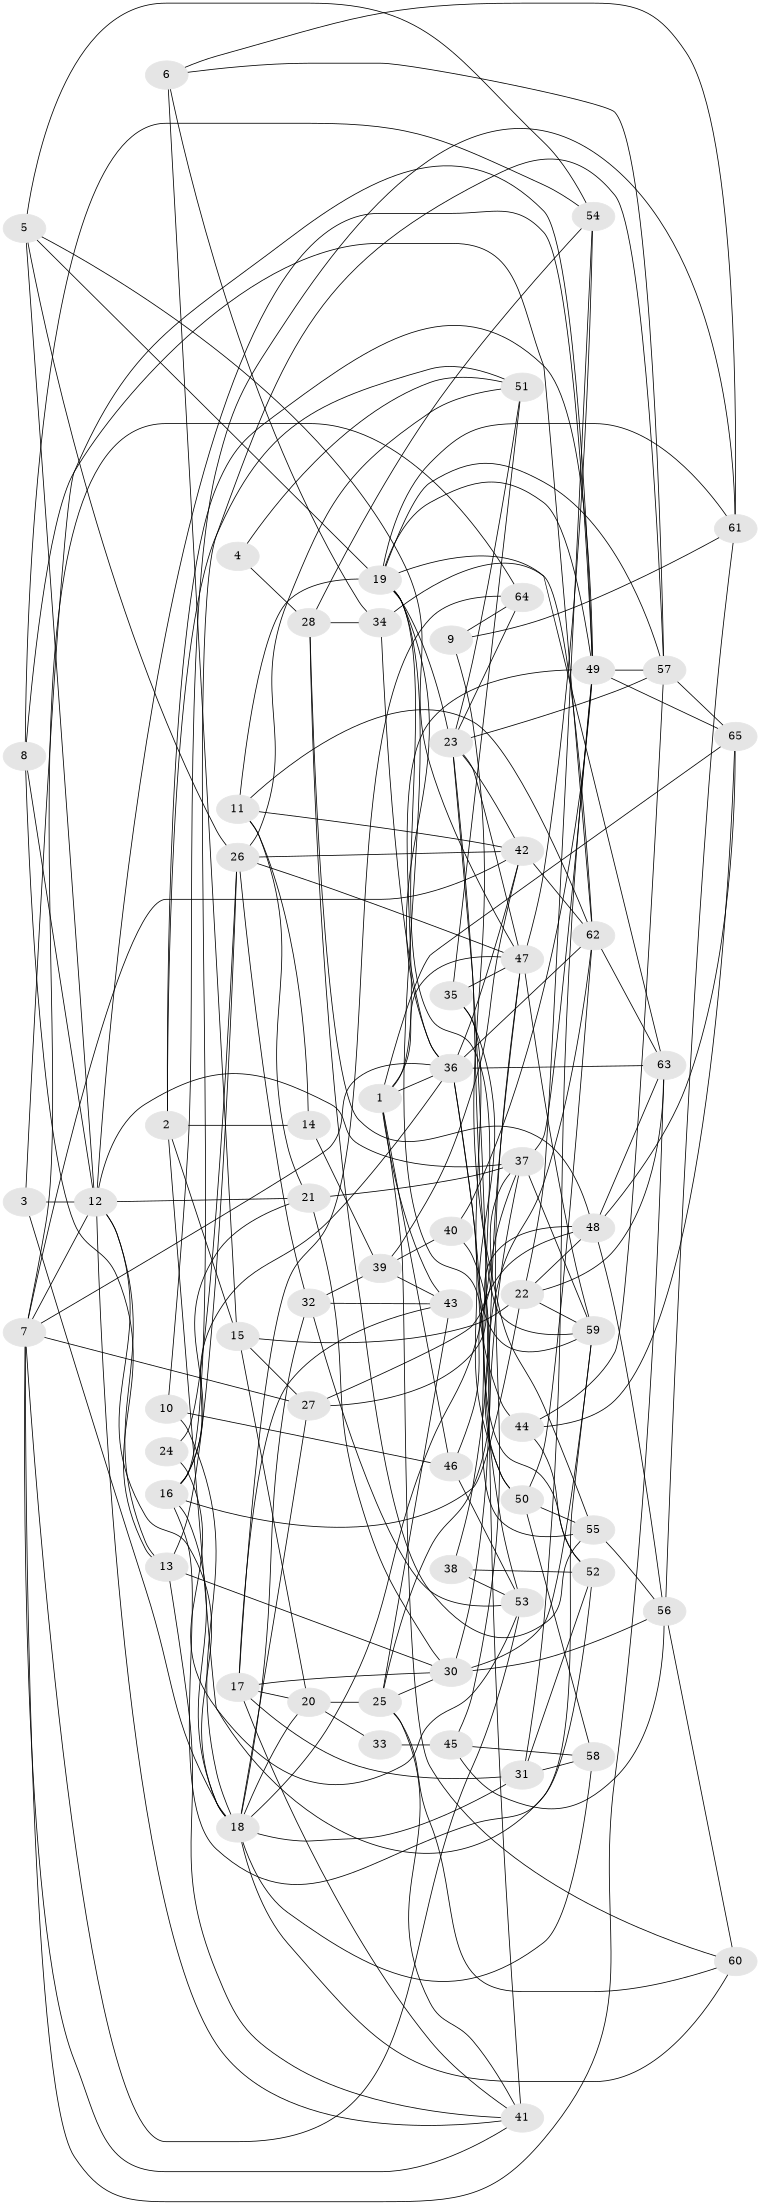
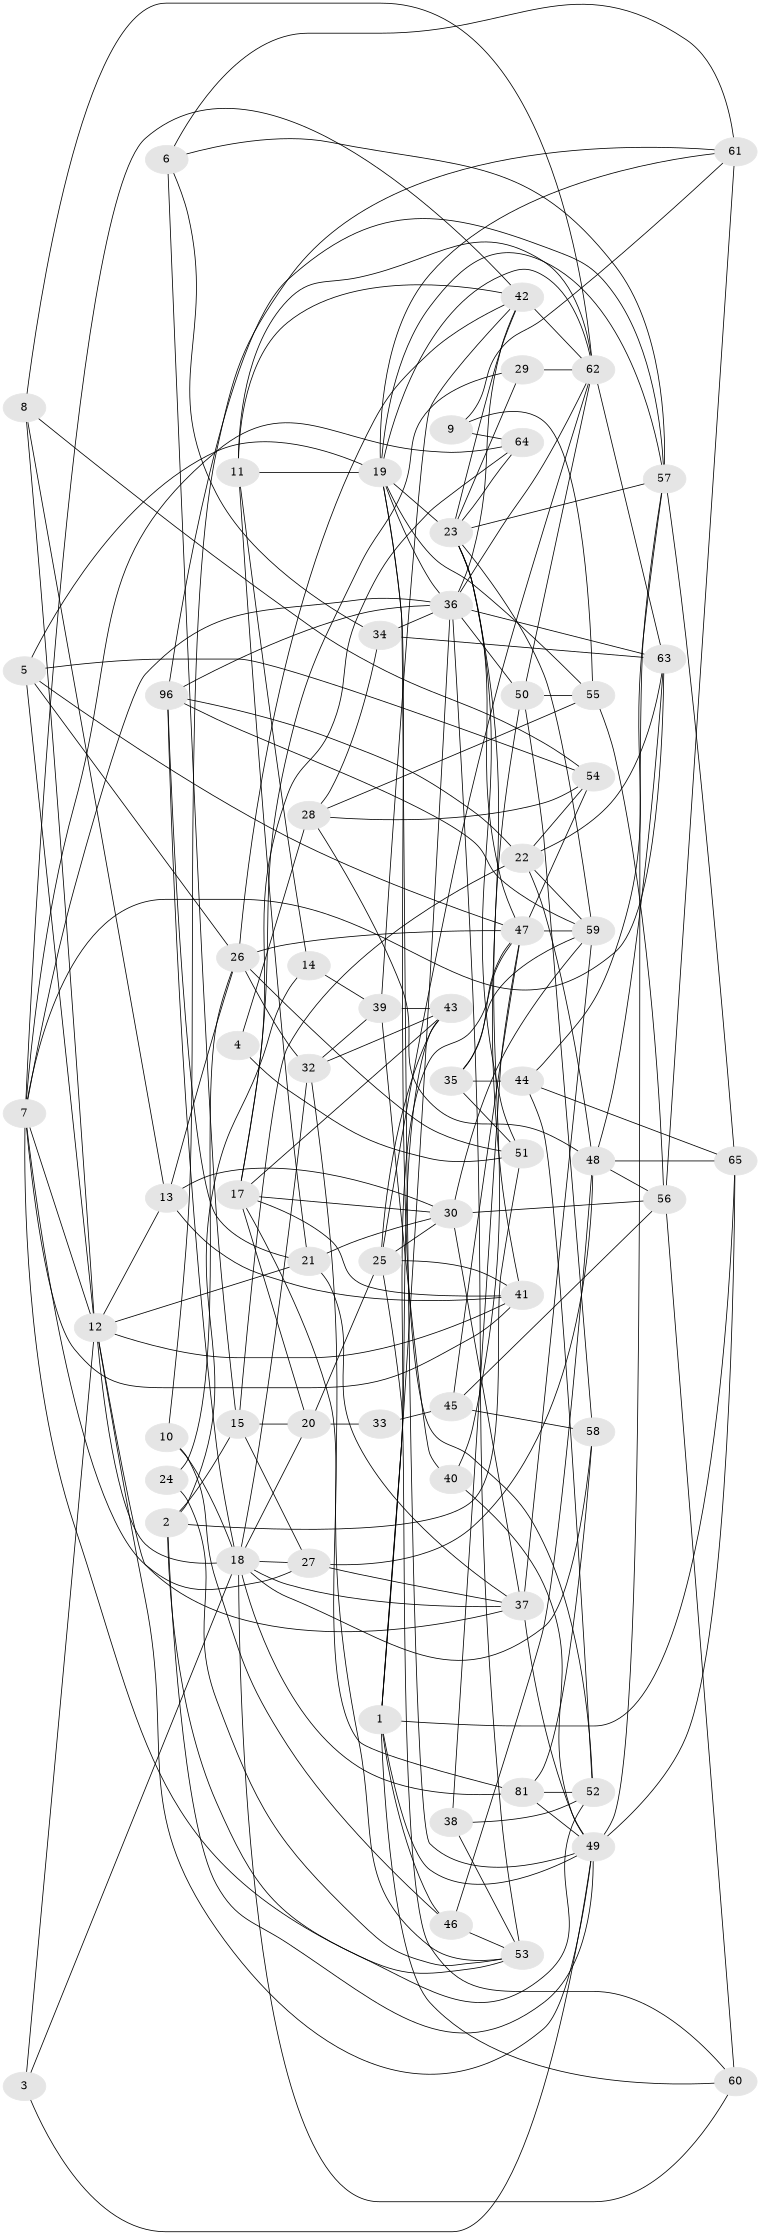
none -> (522, 370)
(167, 1494) -> (167, 695)
(522, 1775) -> (522, 1792)
